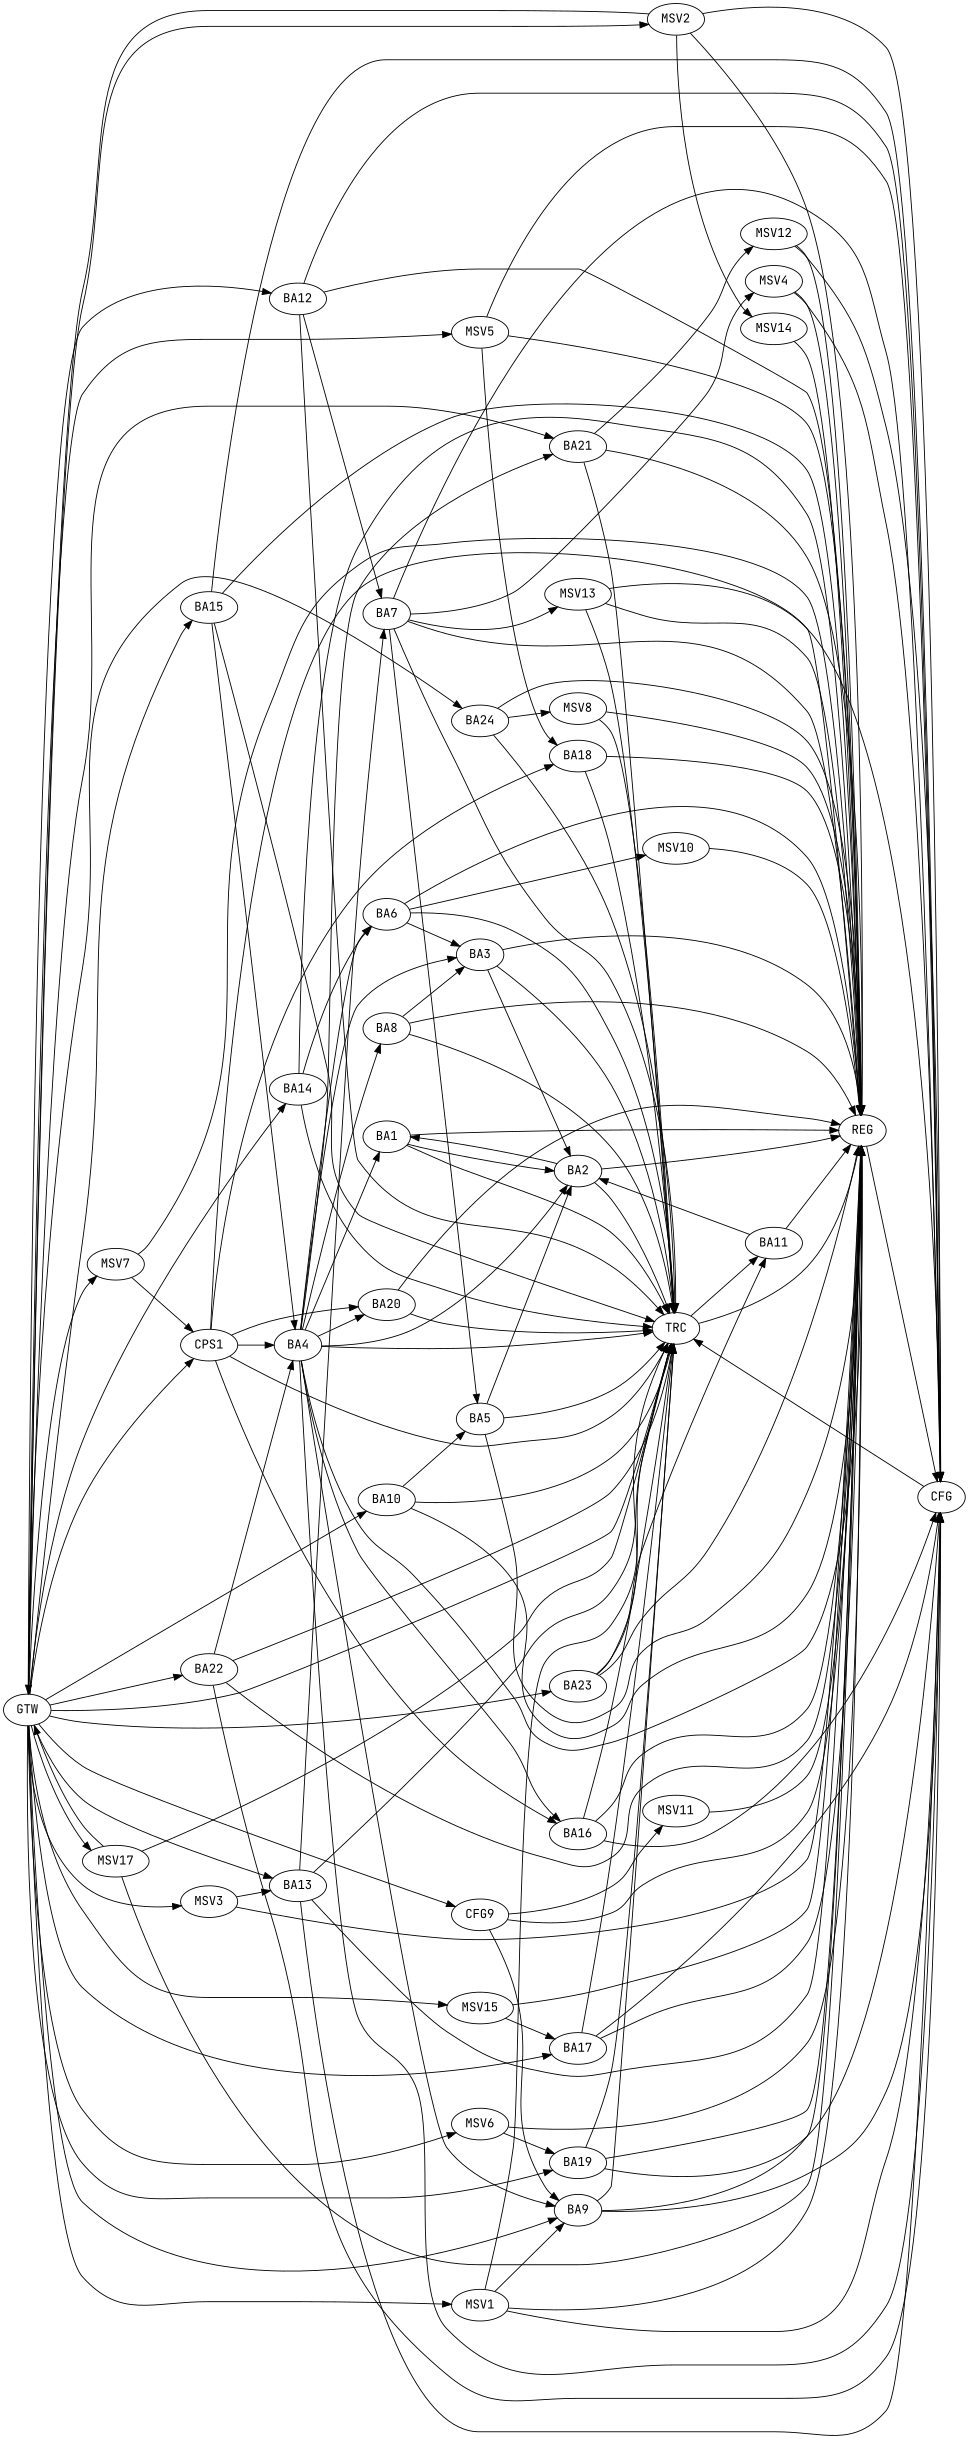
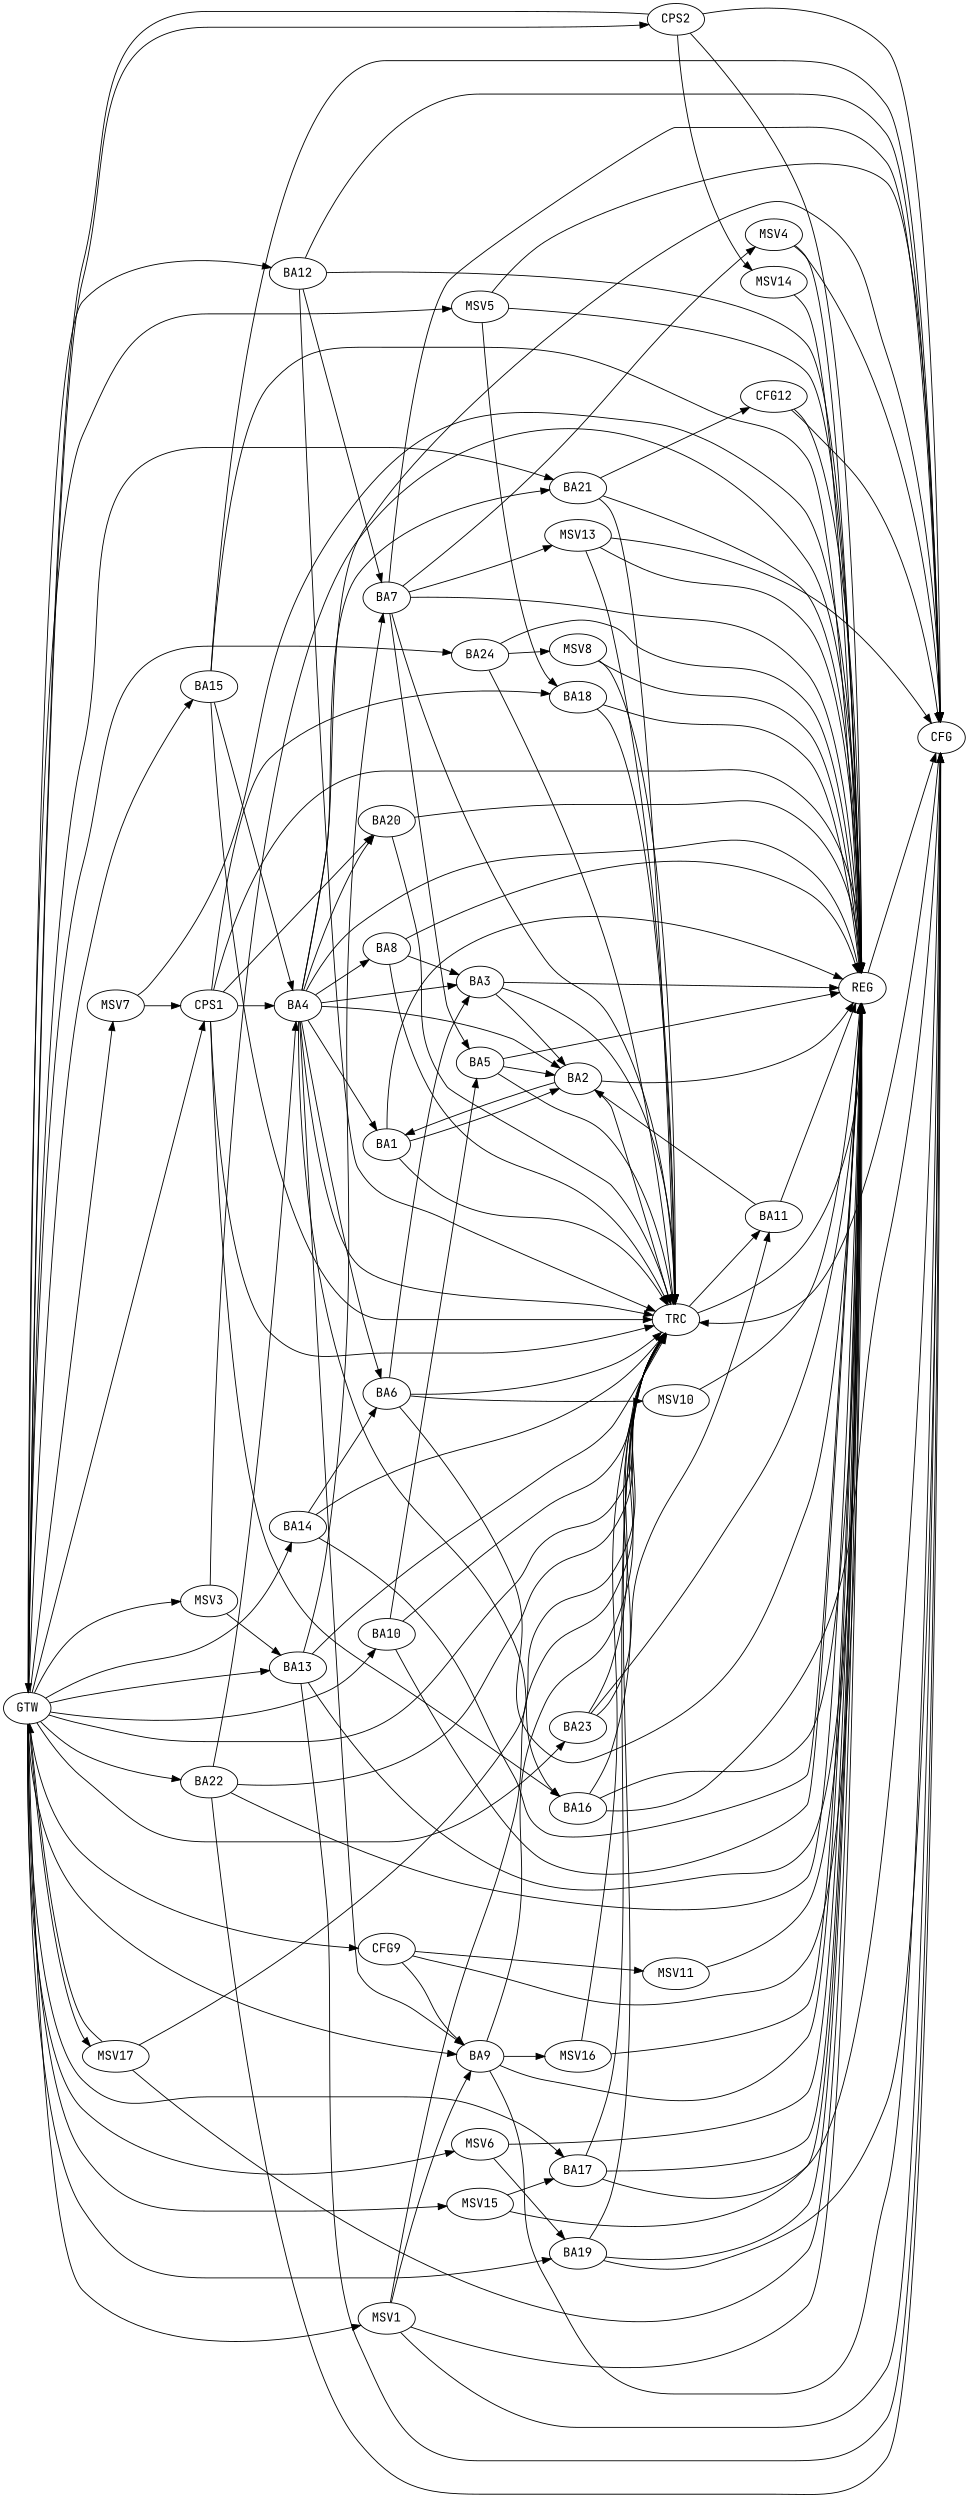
(676, 19) -> (676, 19)
(774, 234) -> (774, 397)
none -> (578, 2056)
